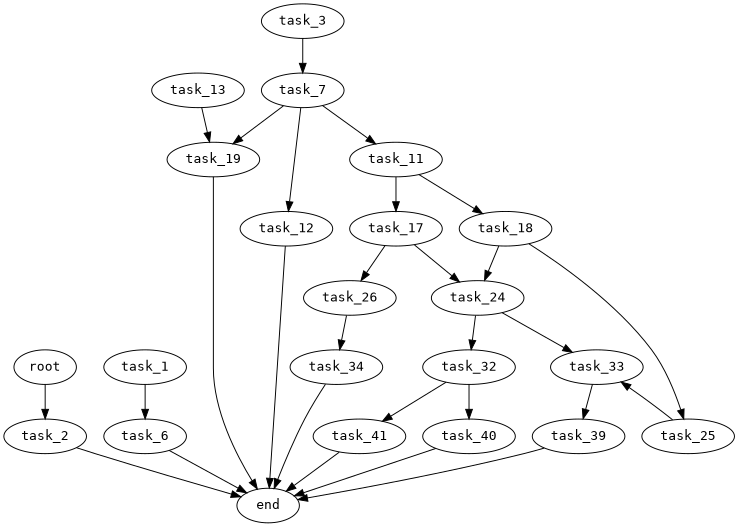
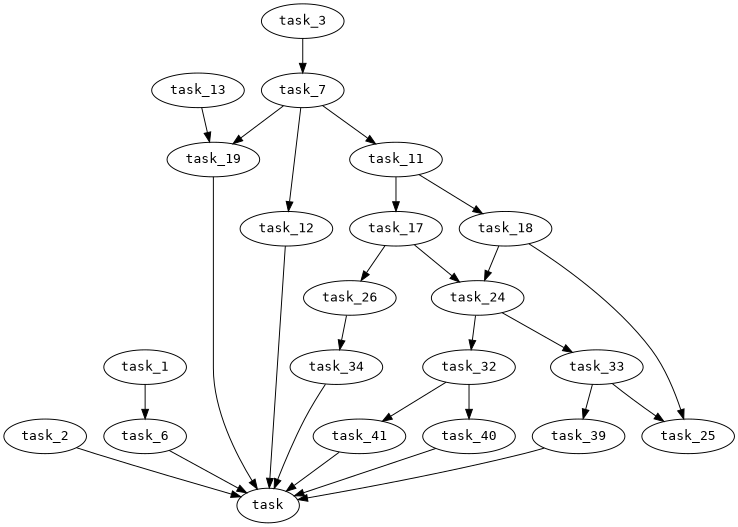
(45, 367) -> none
(651, 403) -> (634, 400)
(268, 506) -> (268, 506)
